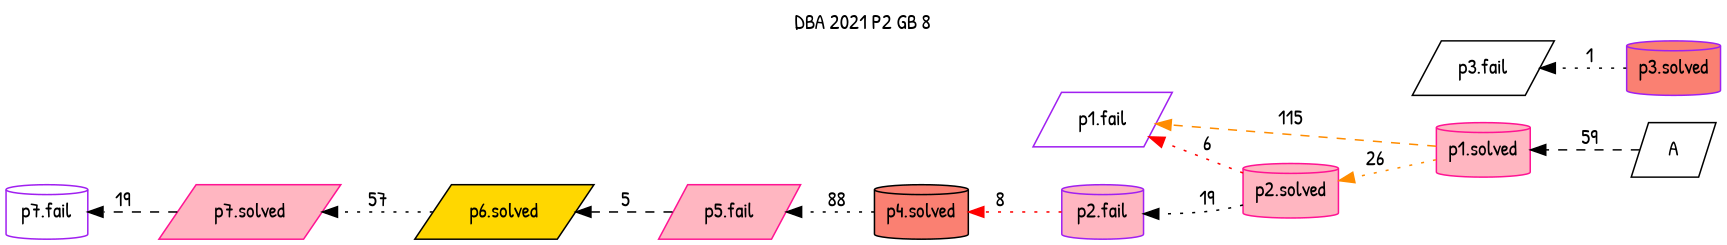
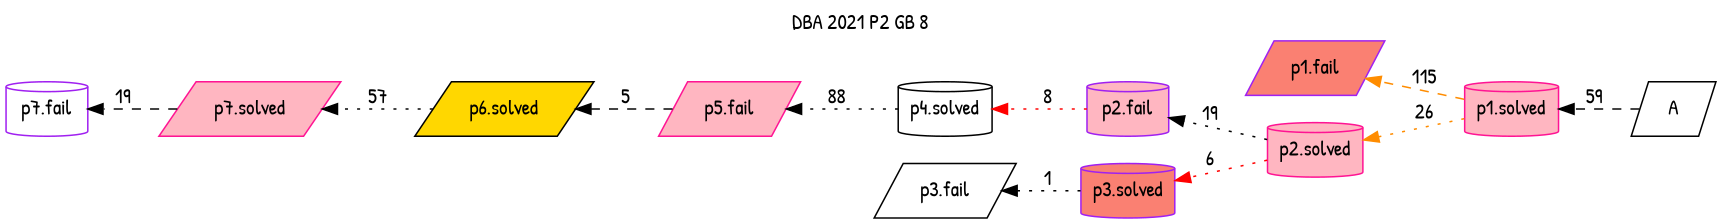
(1103, 120) -> (1315, 68)
(1203, 158) -> (1229, 169)
(921, 212) -> (945, 109)
